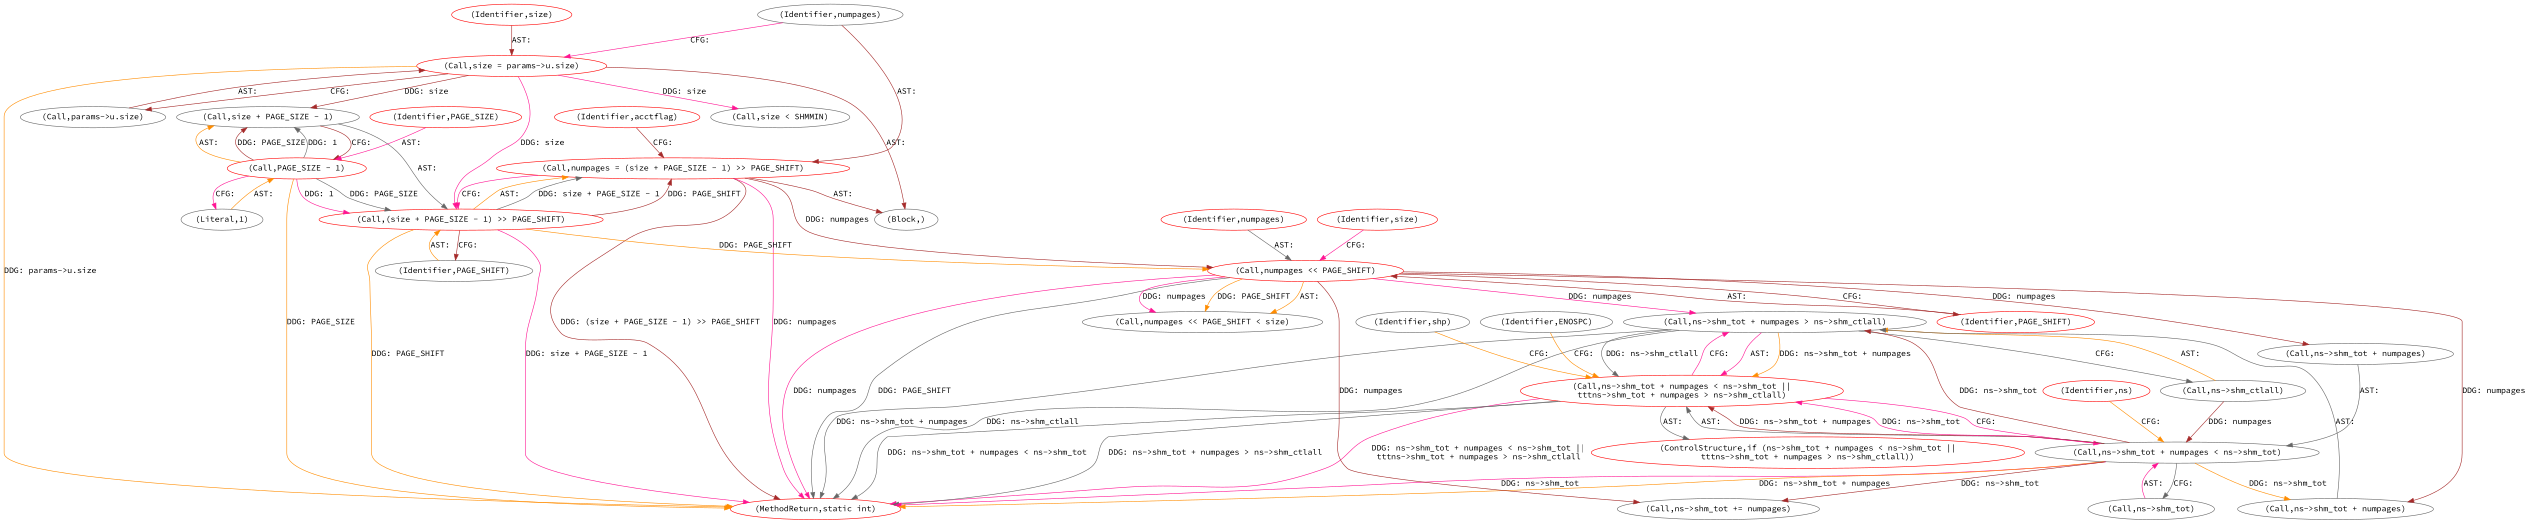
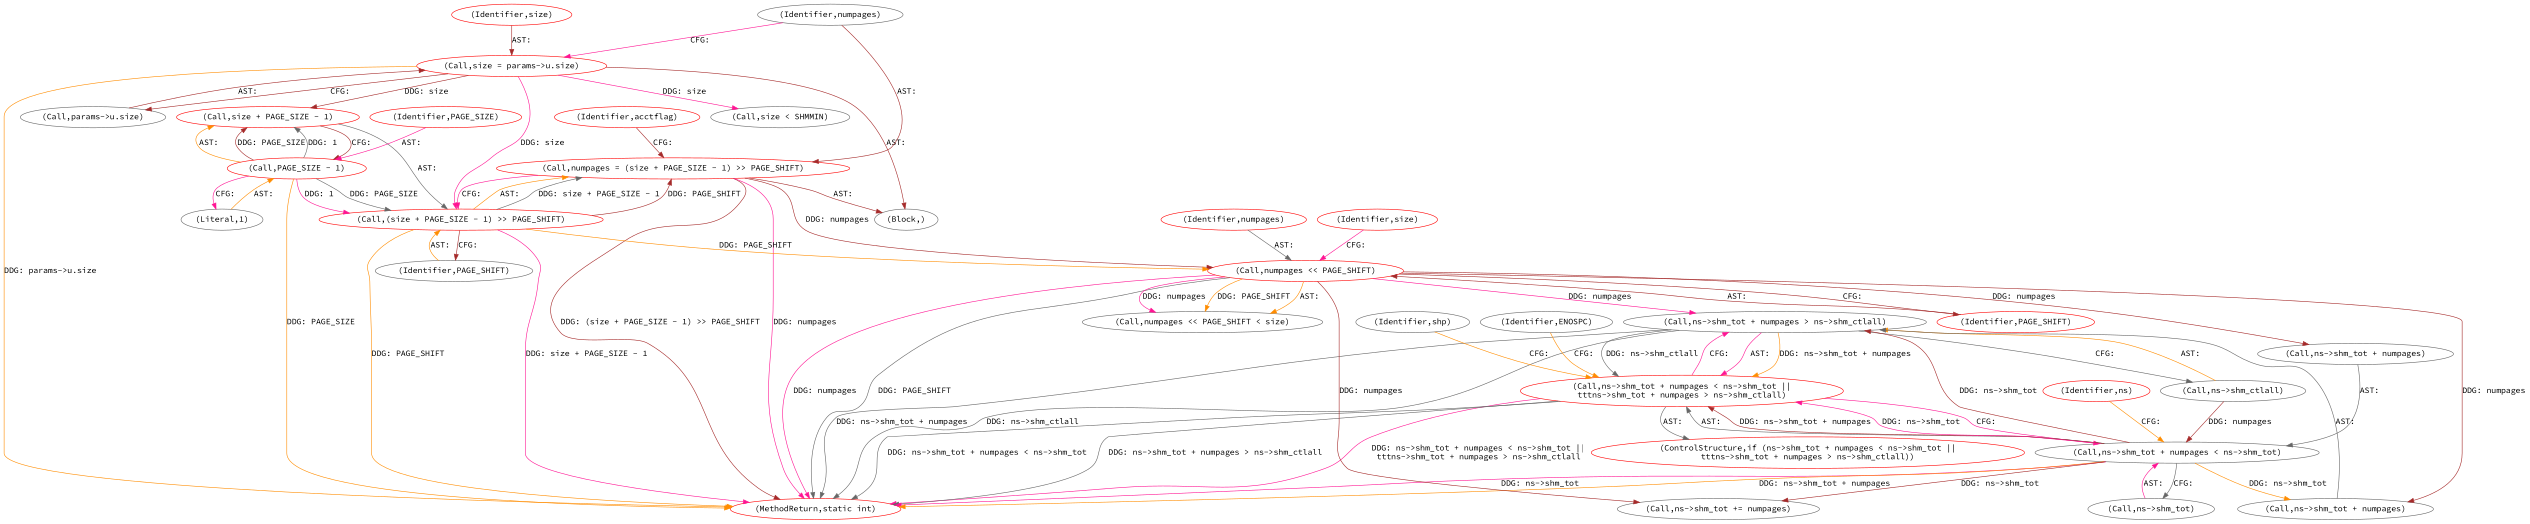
(268, 117) -> (268, 117)
